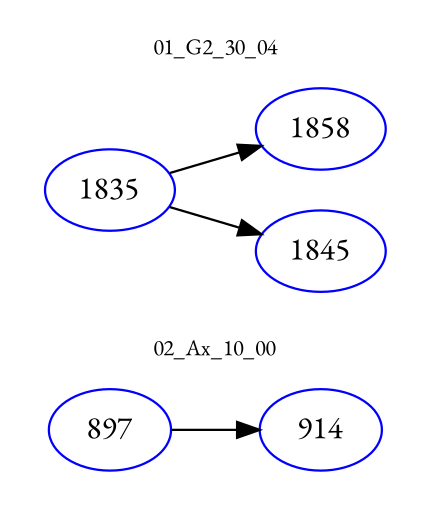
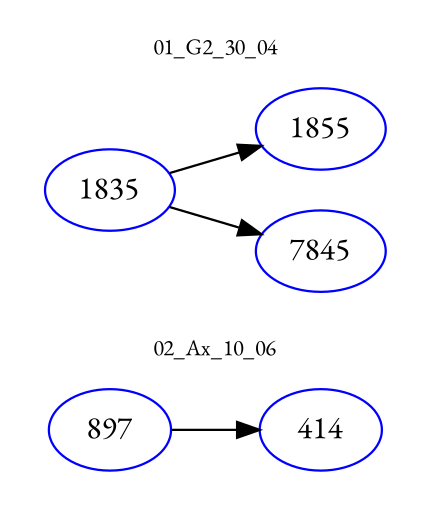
(321, 129) -> (321, 129)
(321, 251) -> (321, 251)
(215, 350) -> (215, 350)
(321, 430) -> (321, 430)
